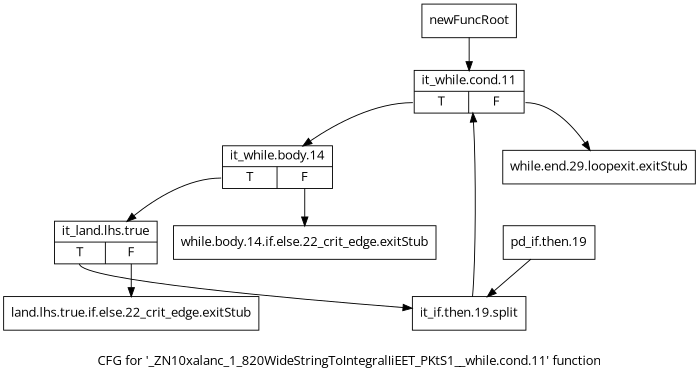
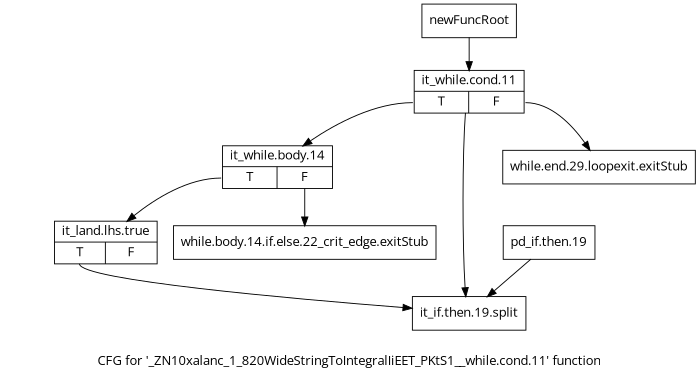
(475, 209) -> (463, 200)
(131, 313) -> none
